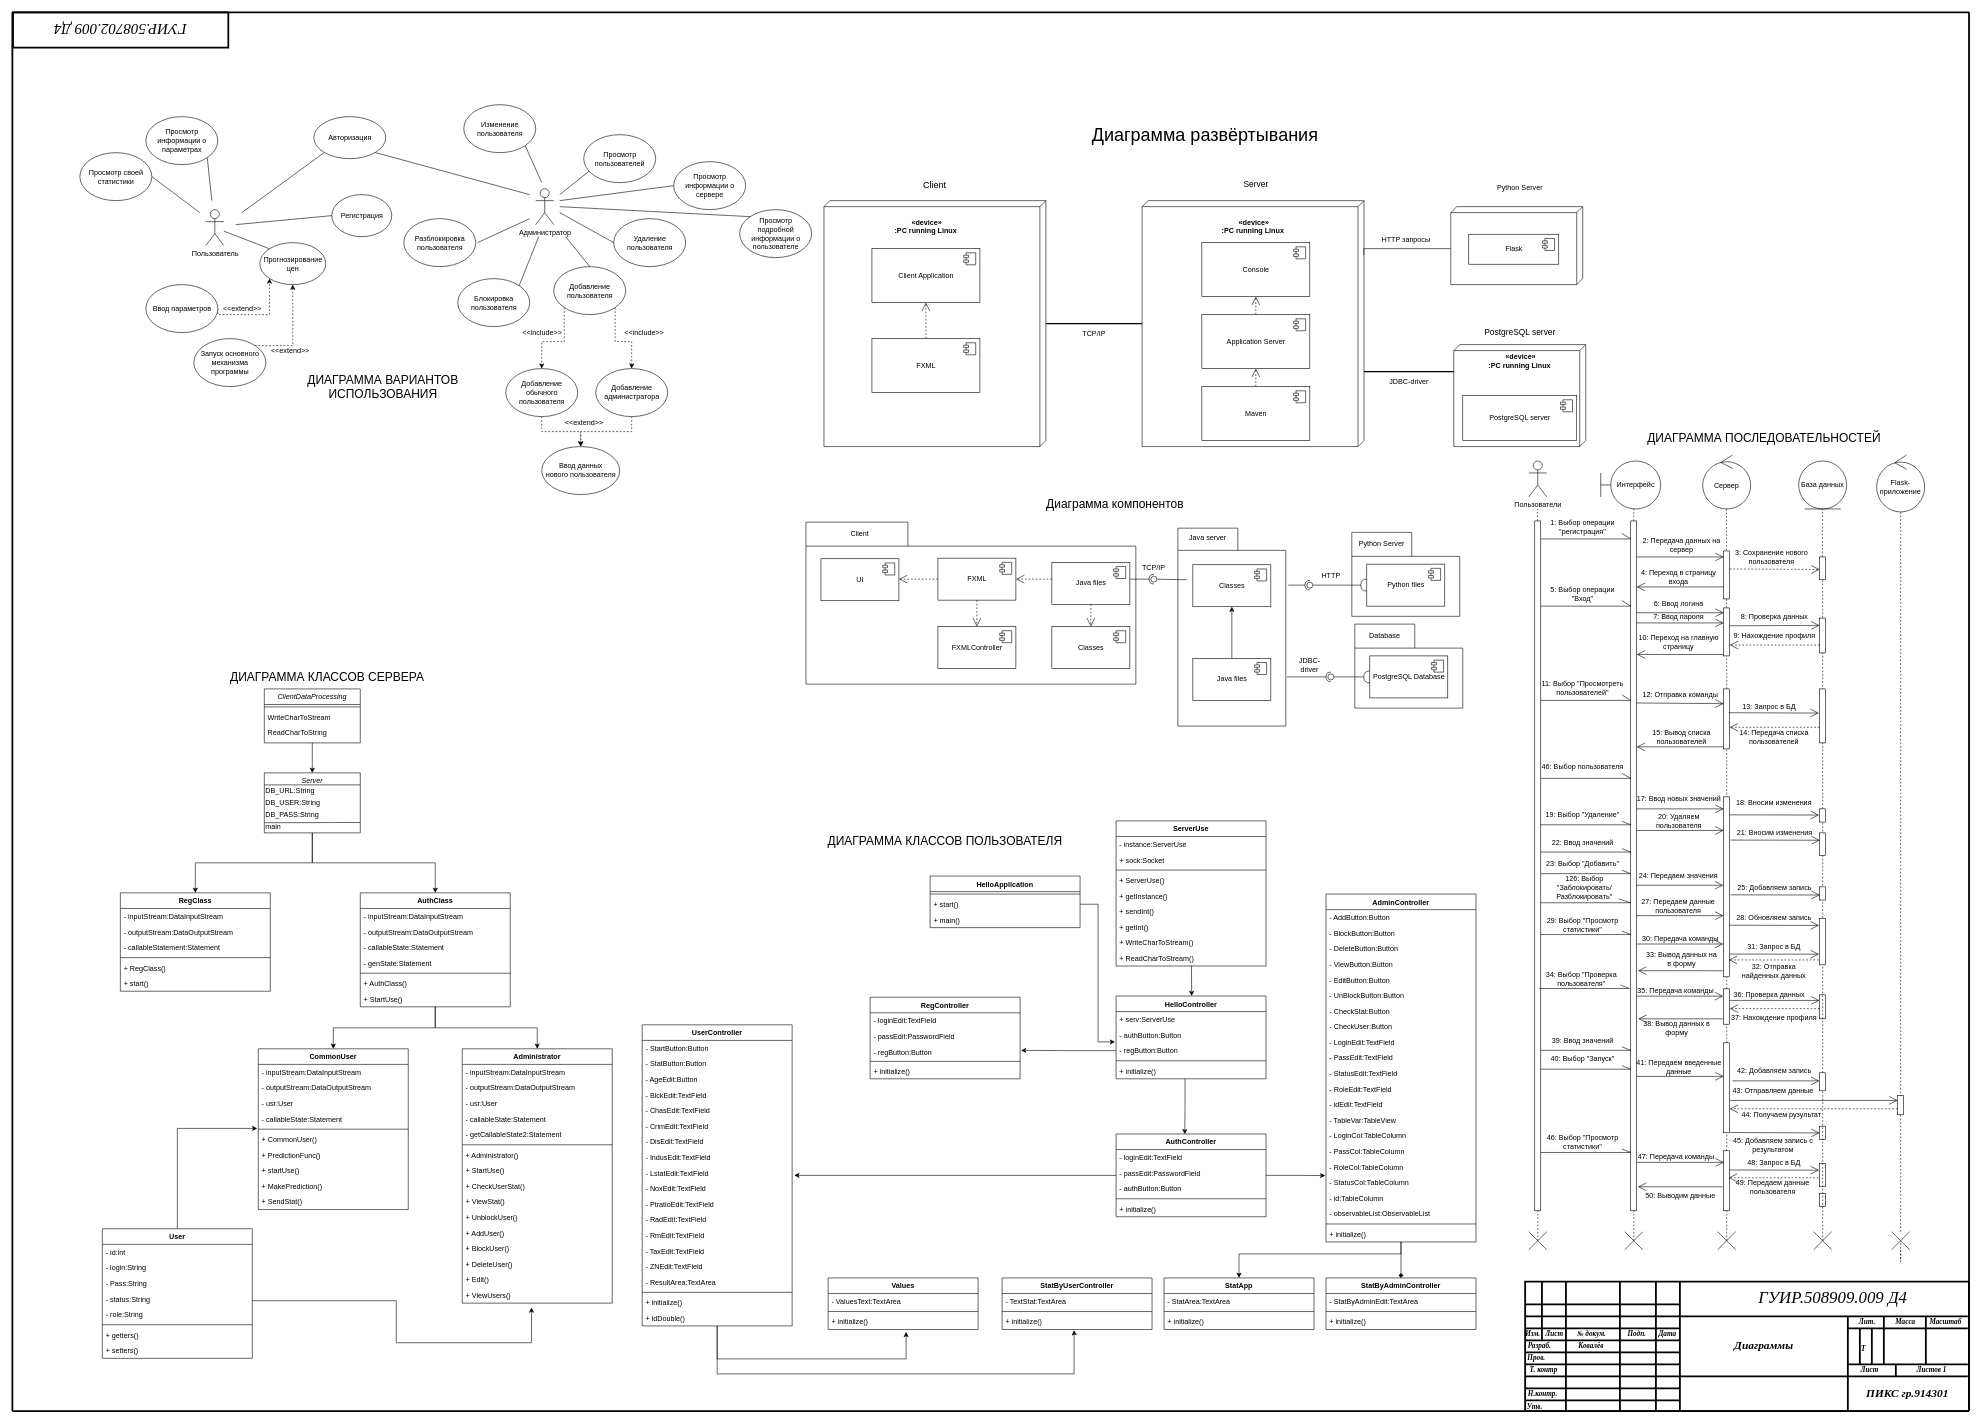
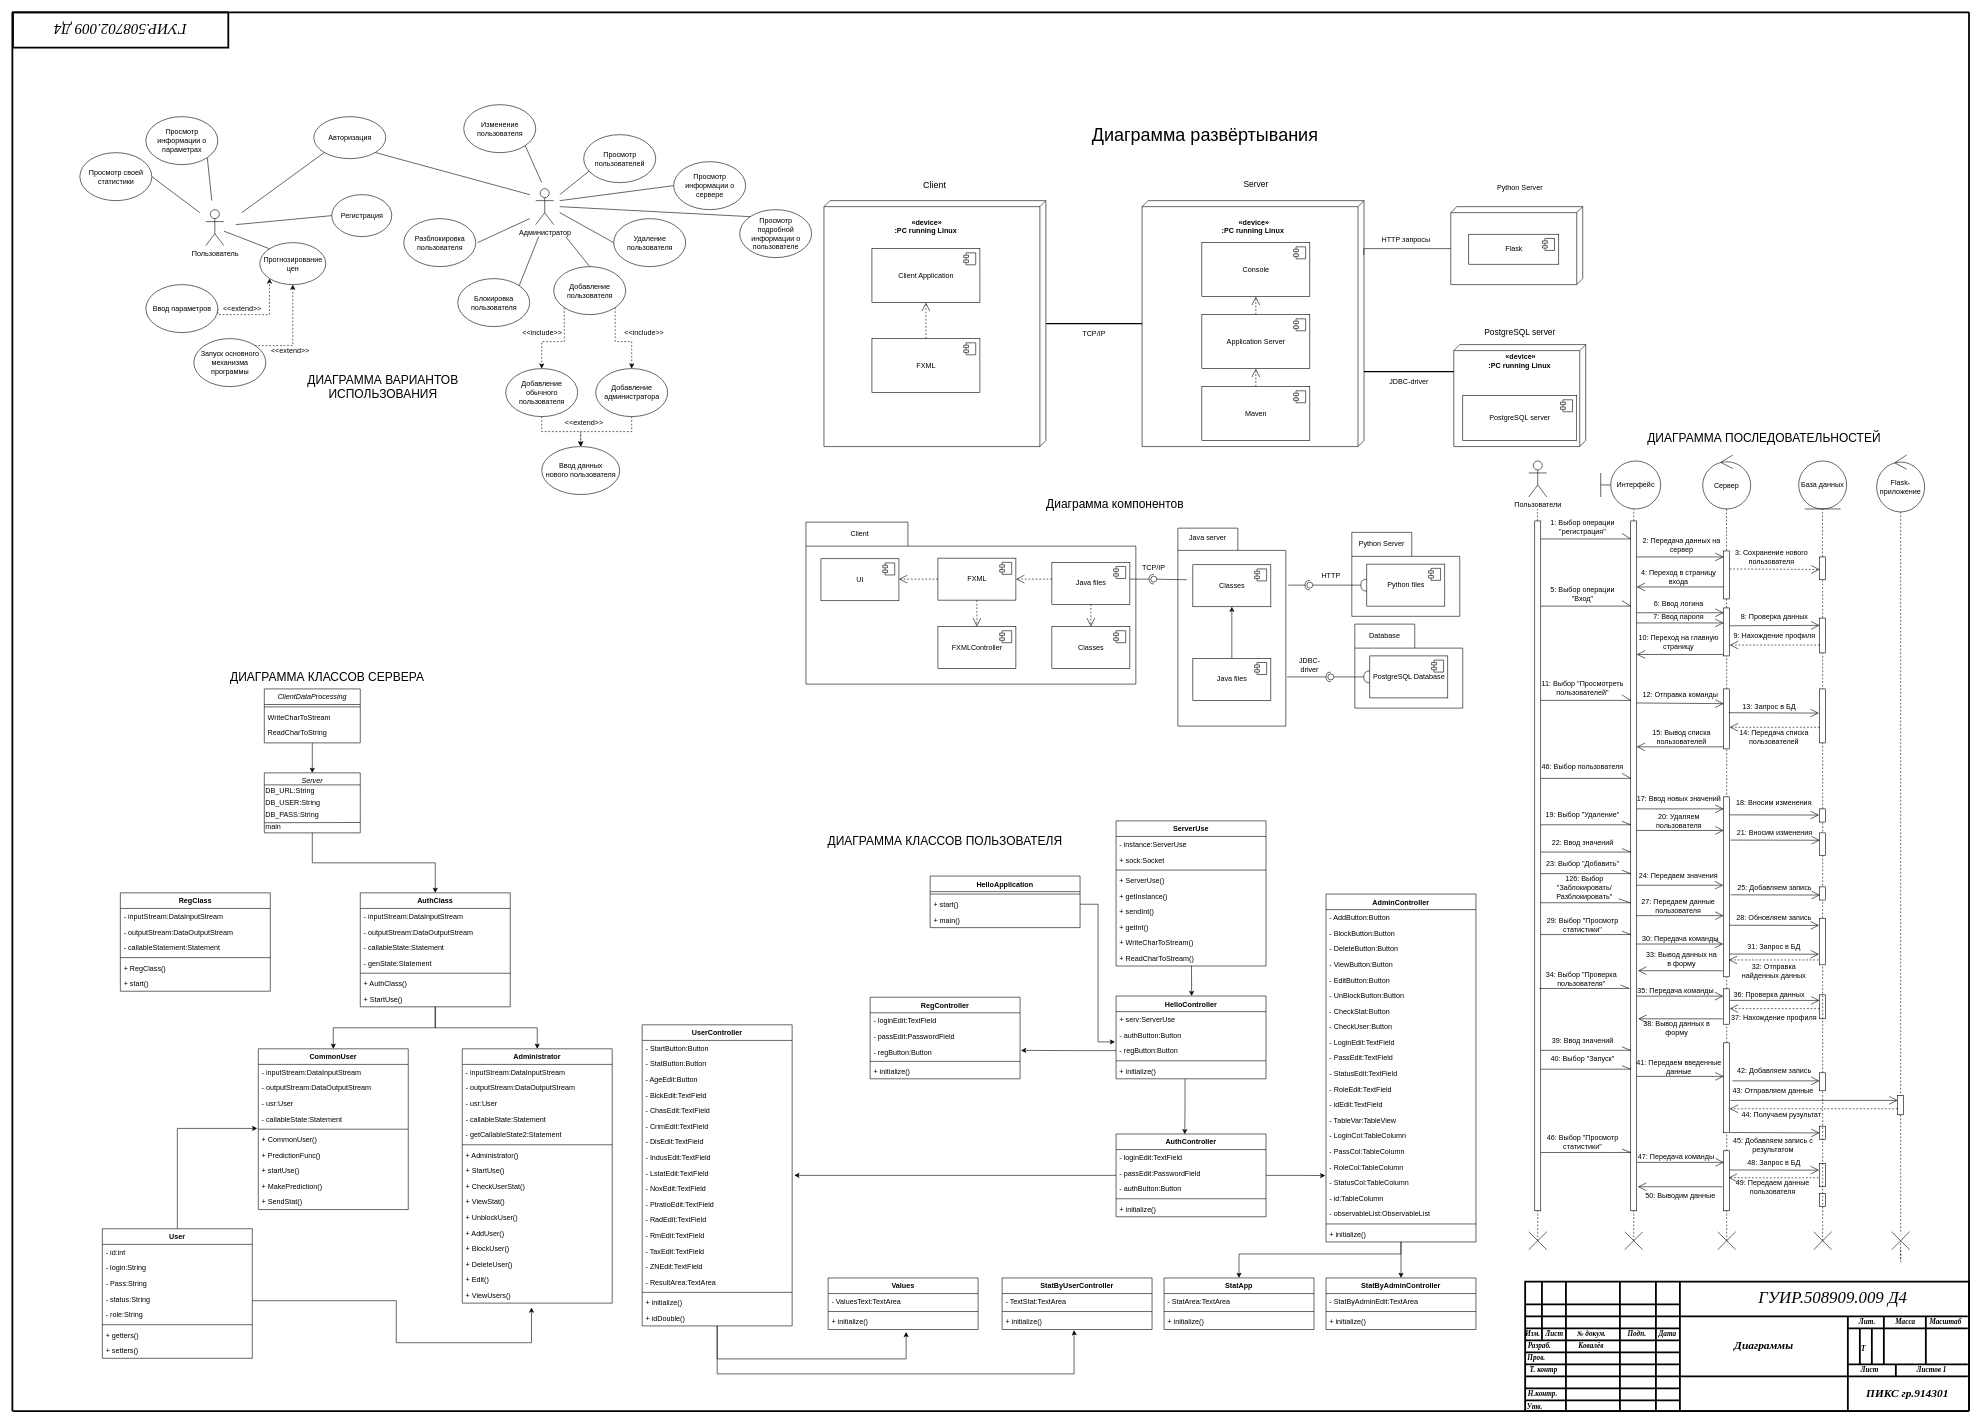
(195, 863) -> none
(1401, 1272) -> (1401, 1272)
